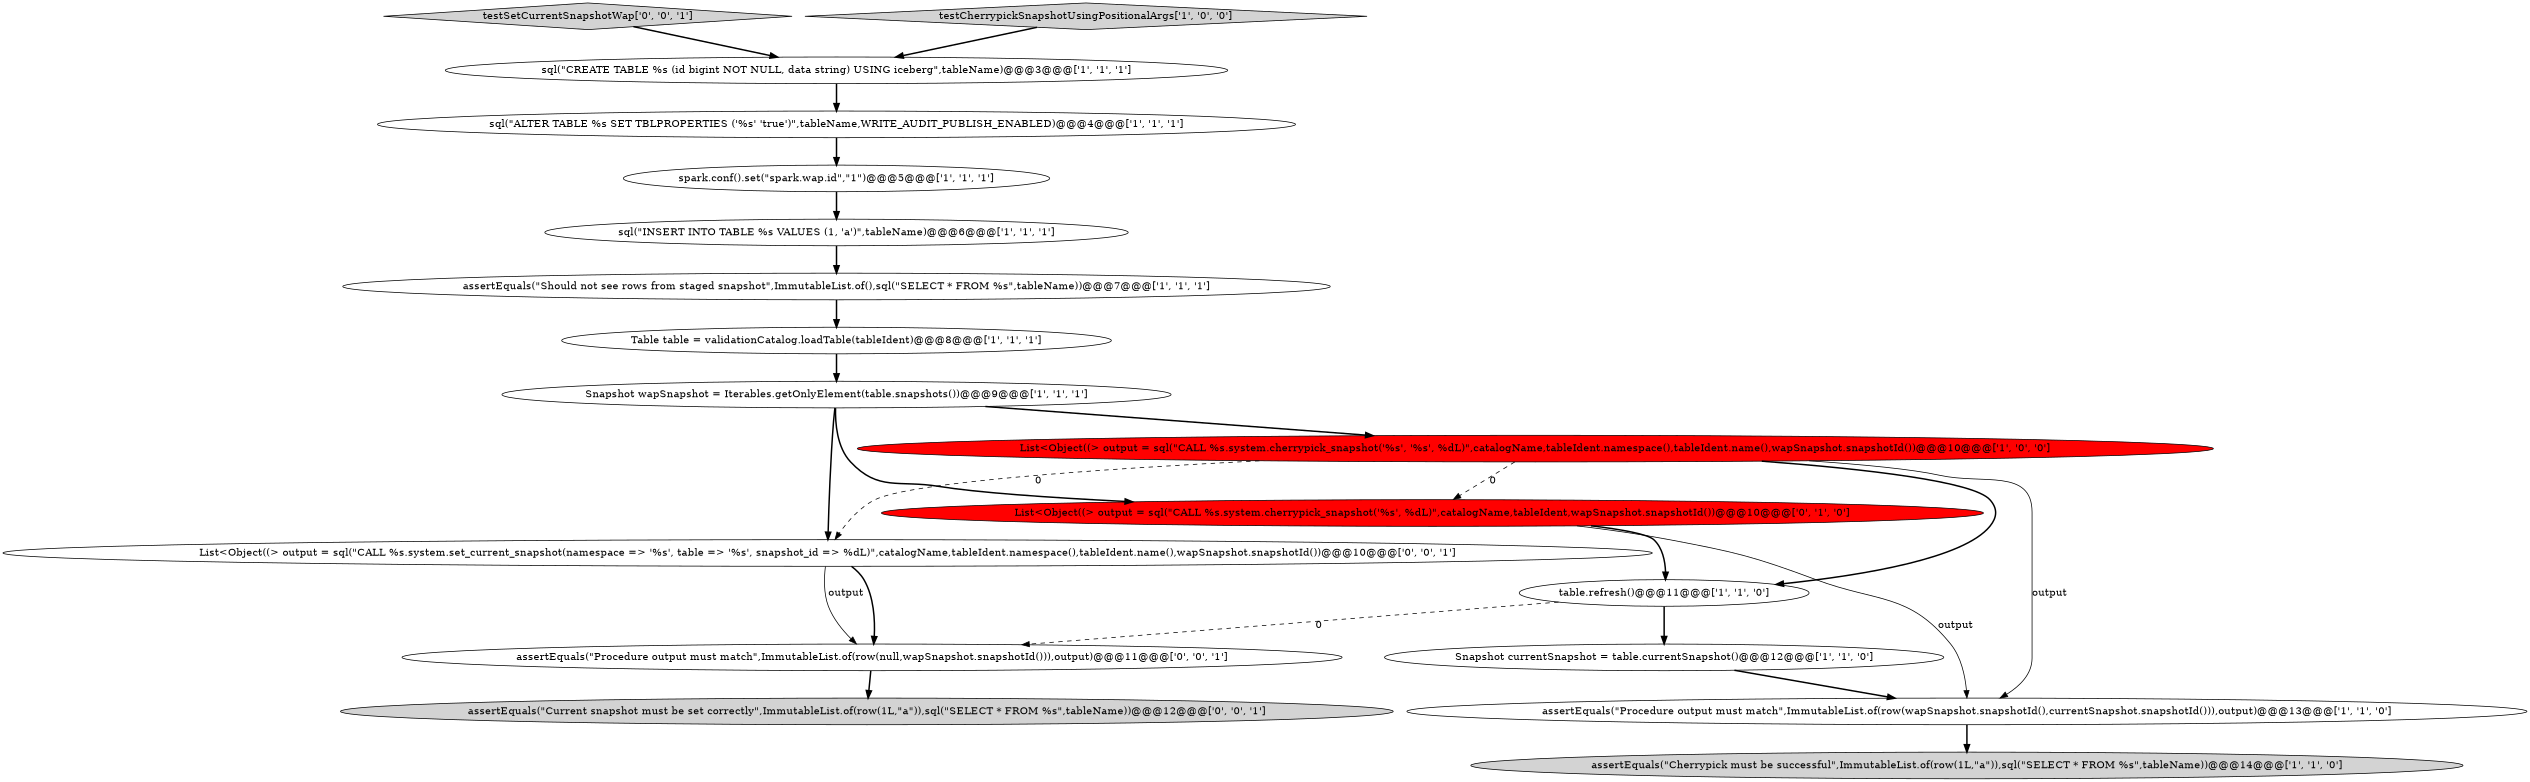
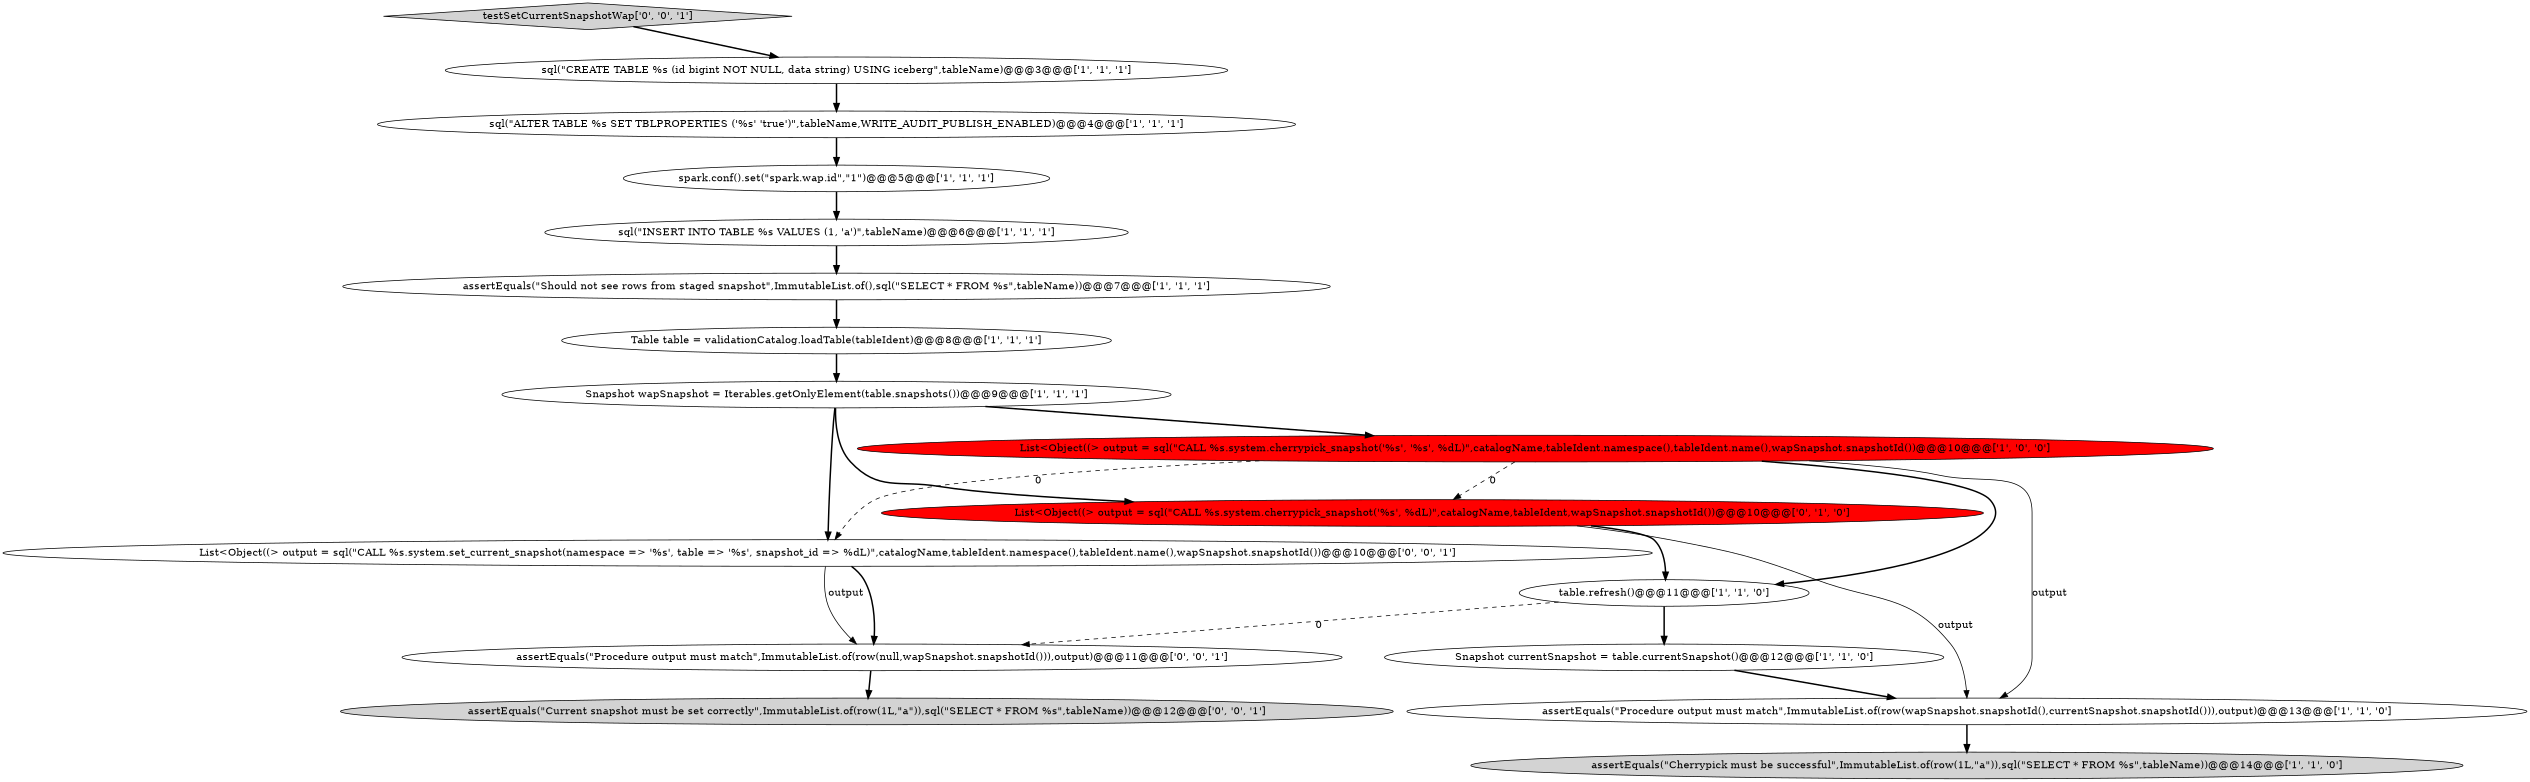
(1086, 16) -> none
